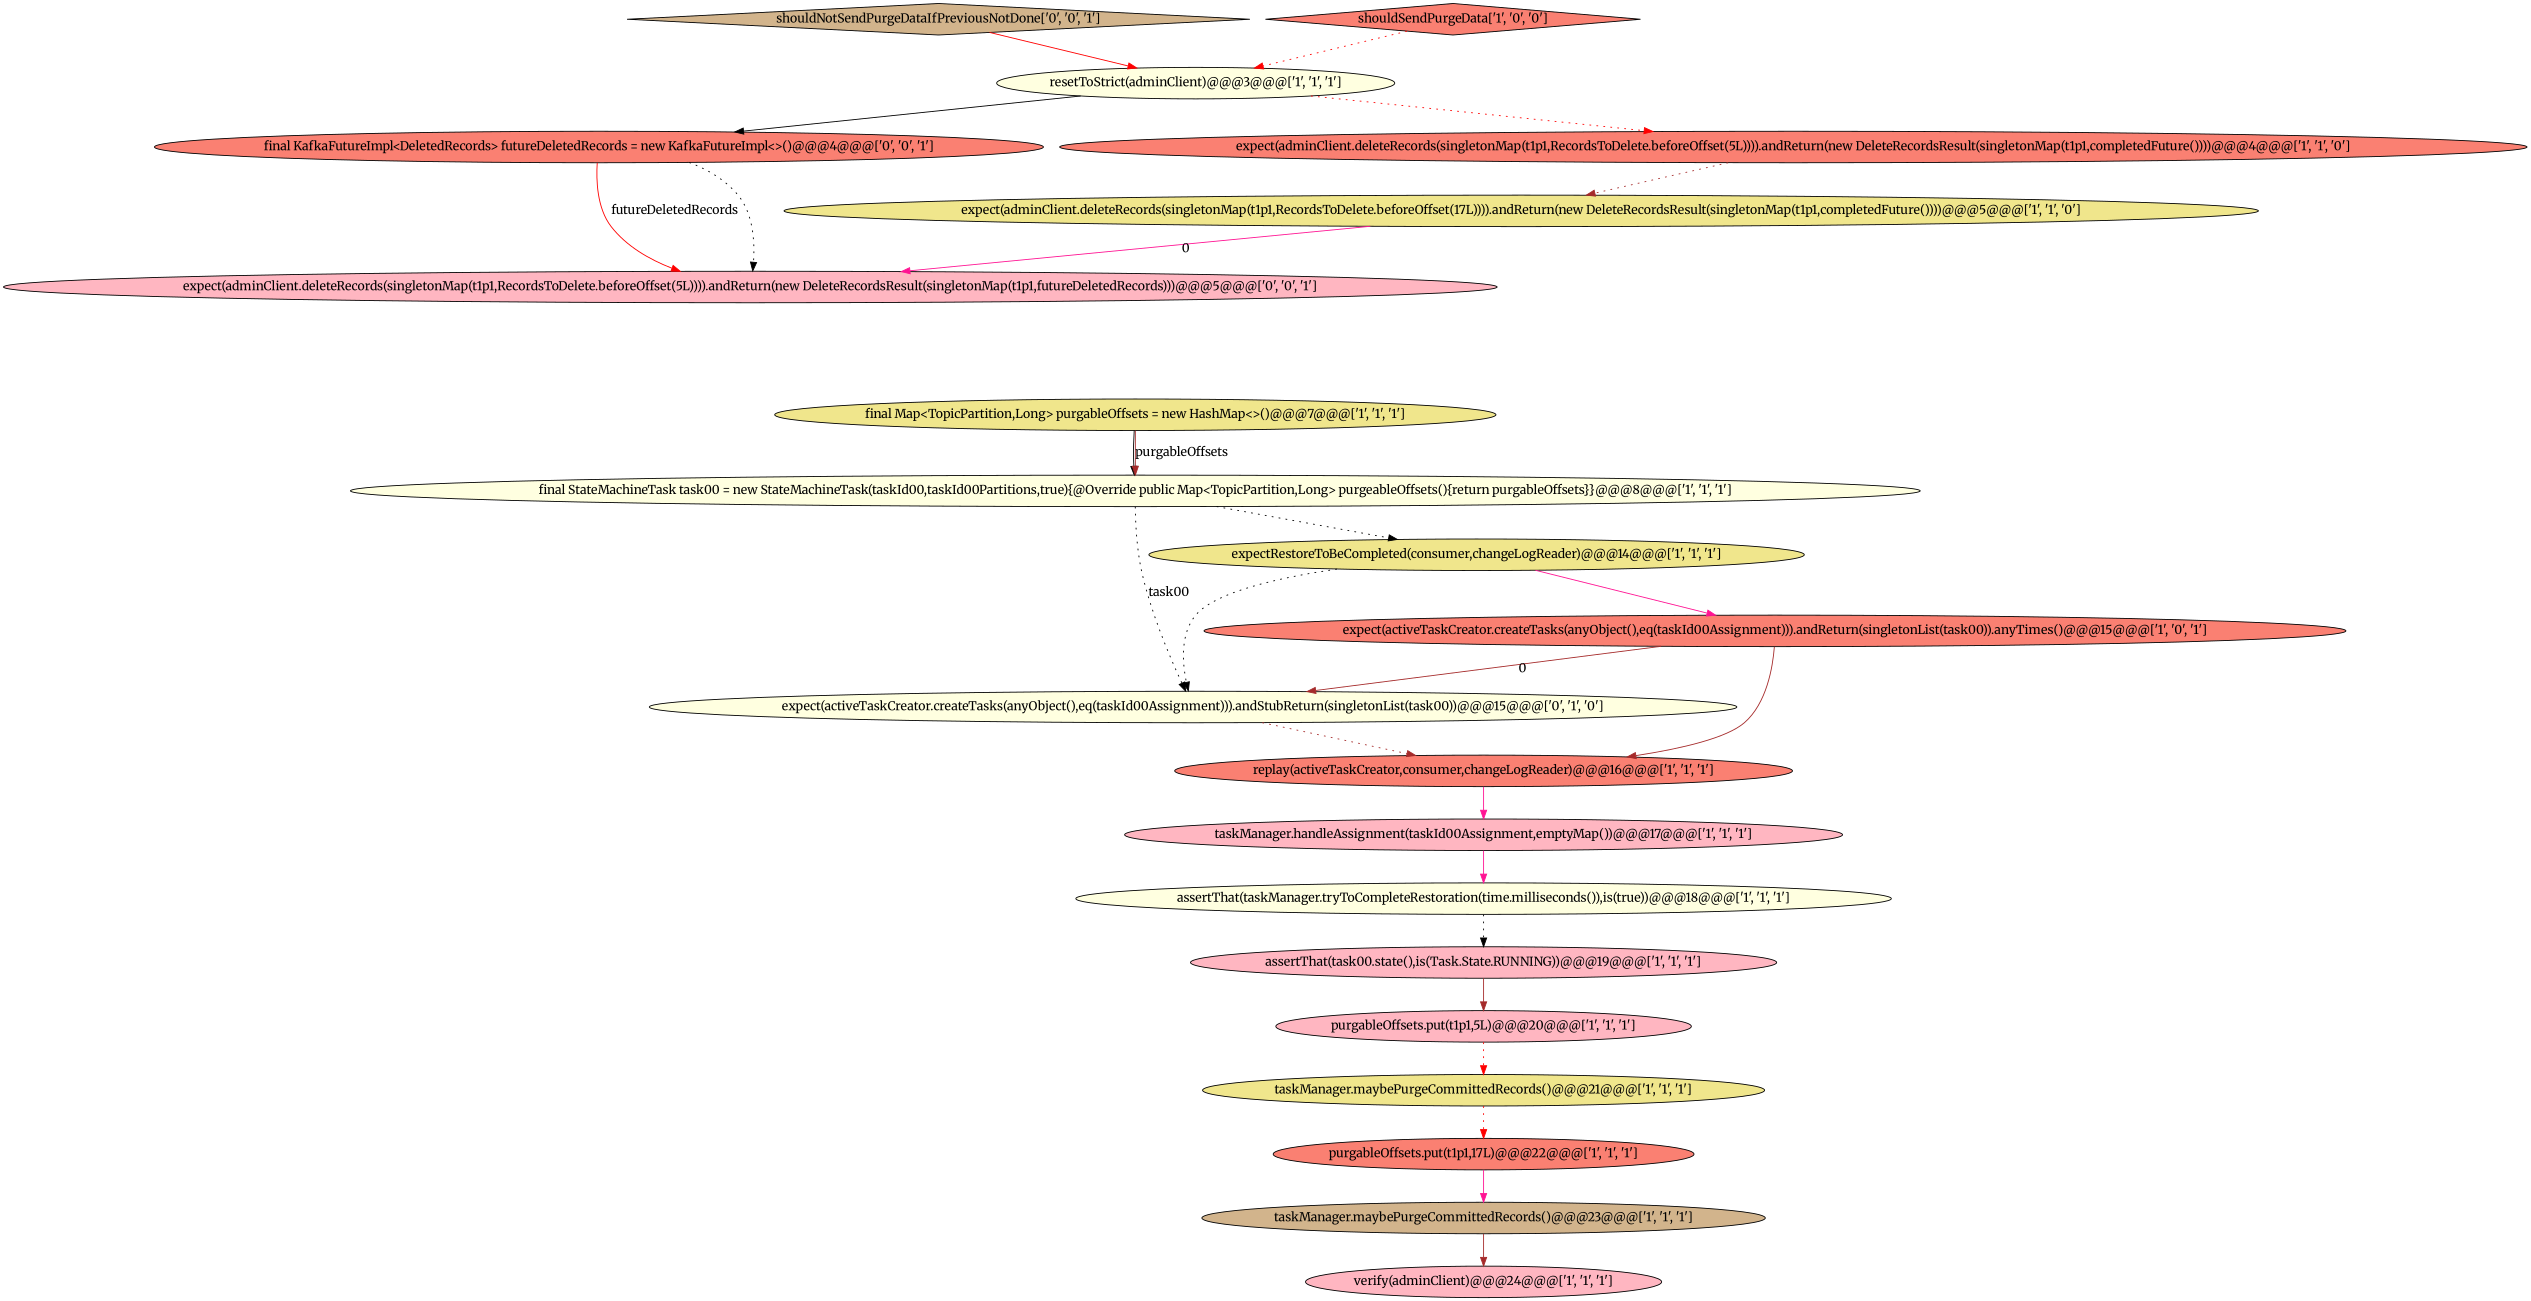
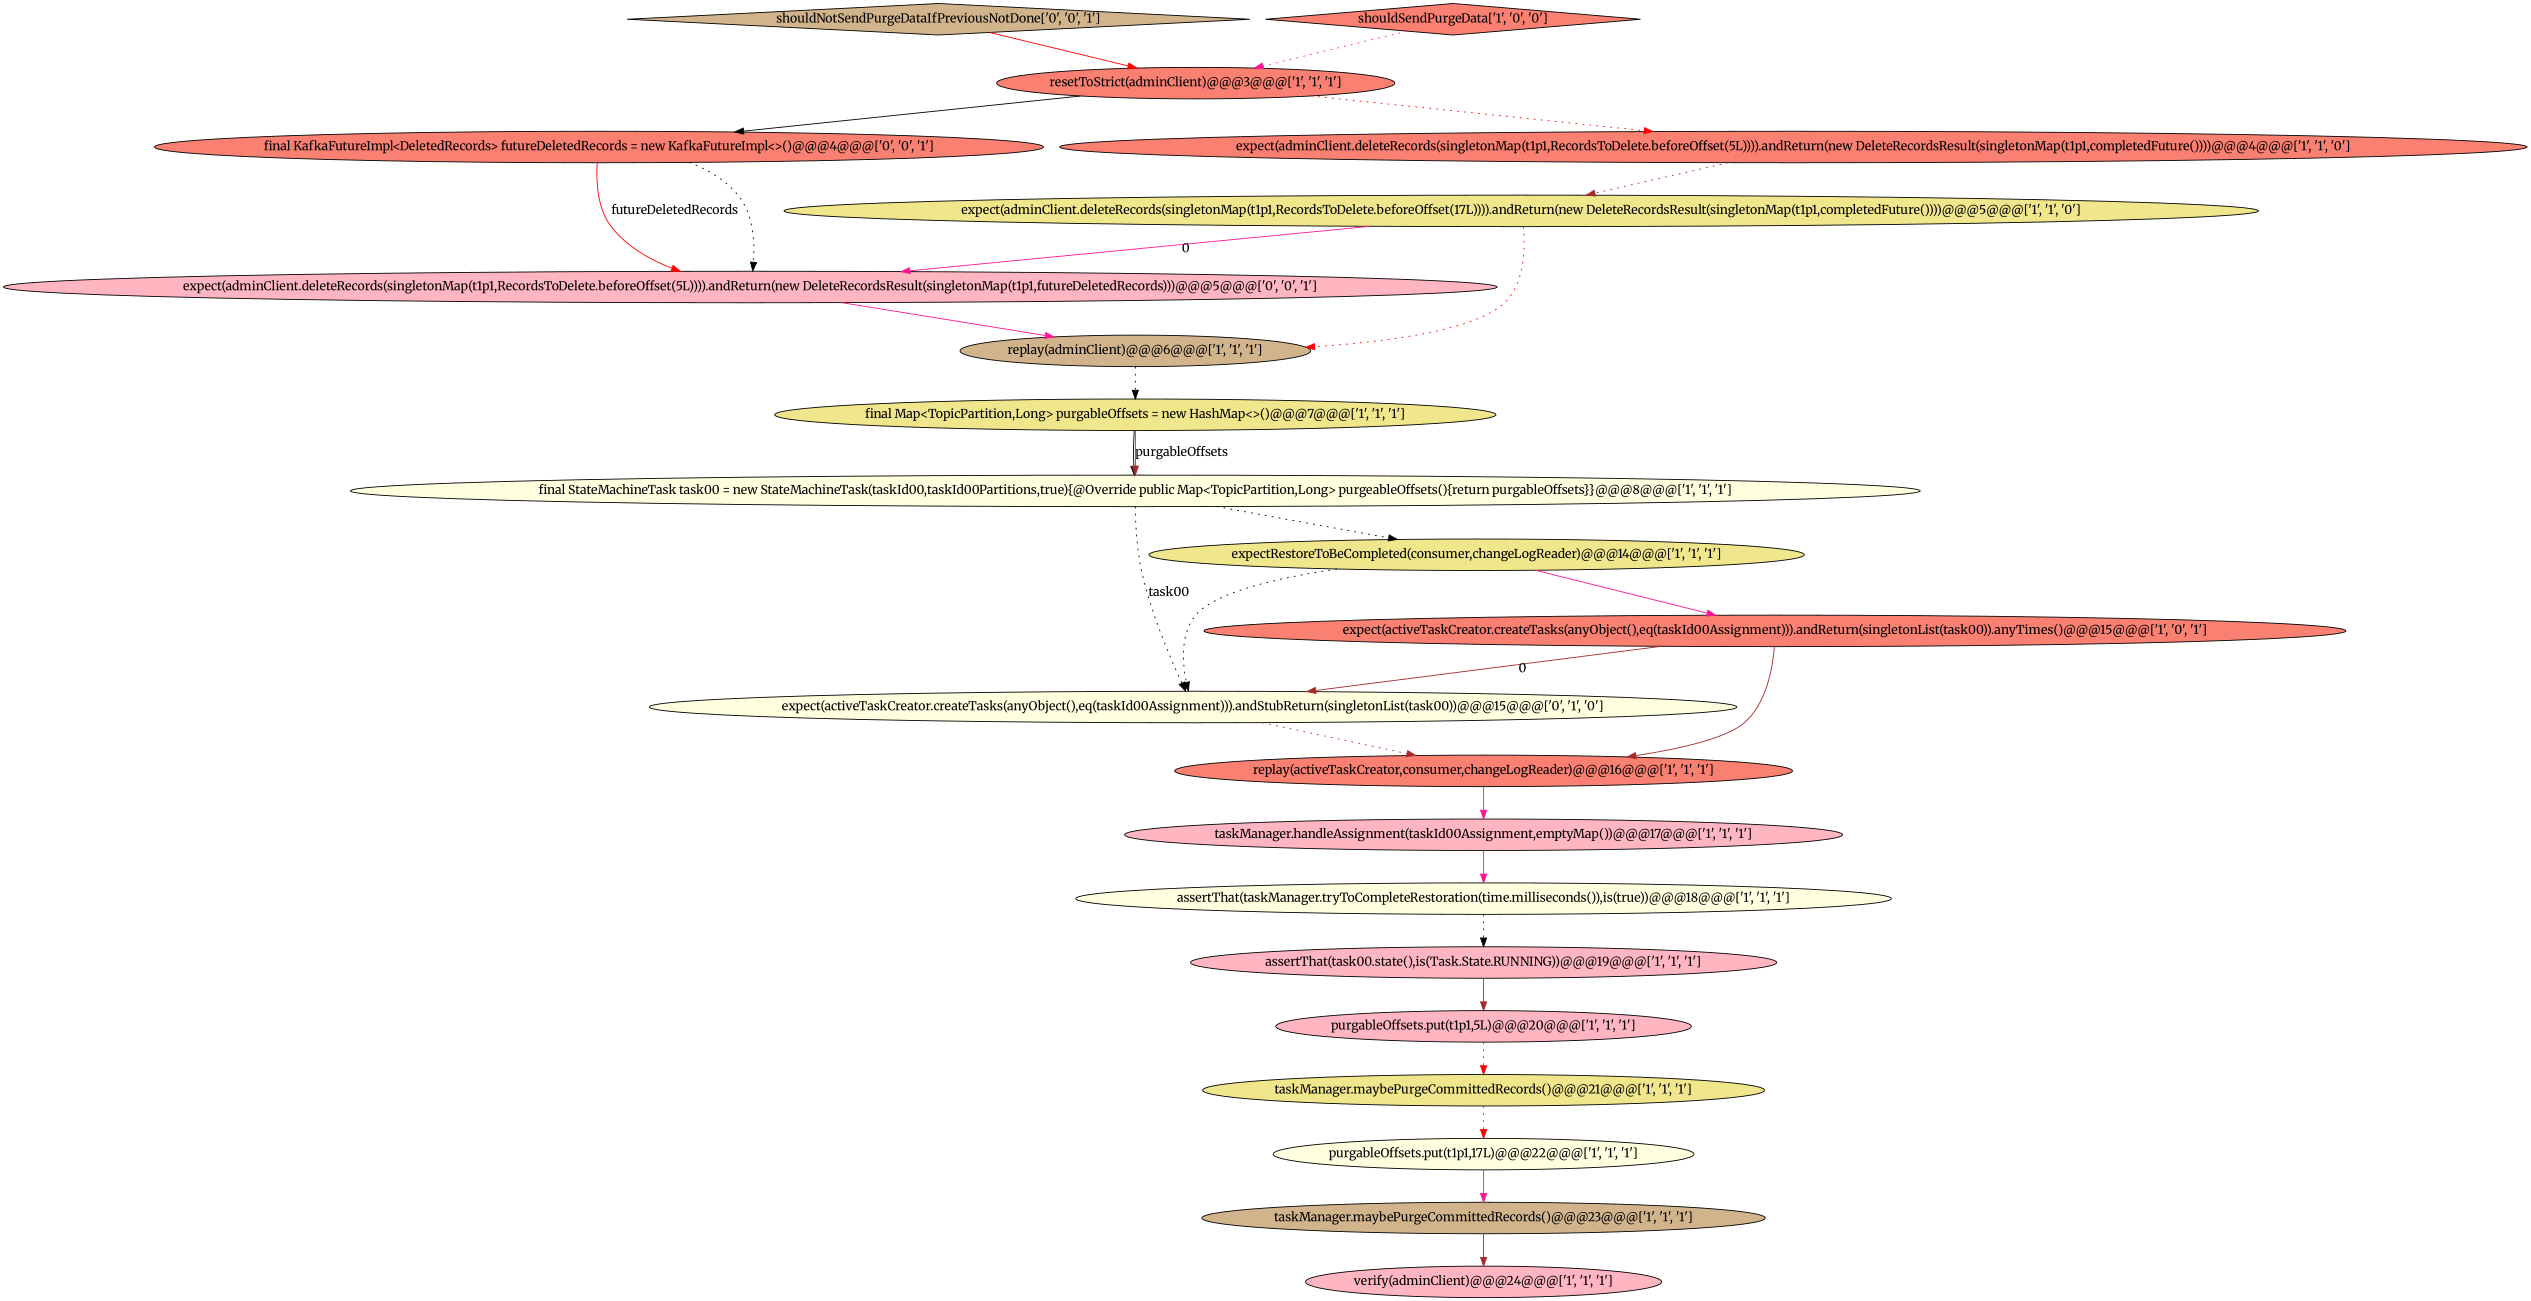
(1335, 49) -> (1335, 49)
(1196, 83) -> (1196, 83)
none -> (1135, 351)
(1484, 1154) -> (1484, 1154)
